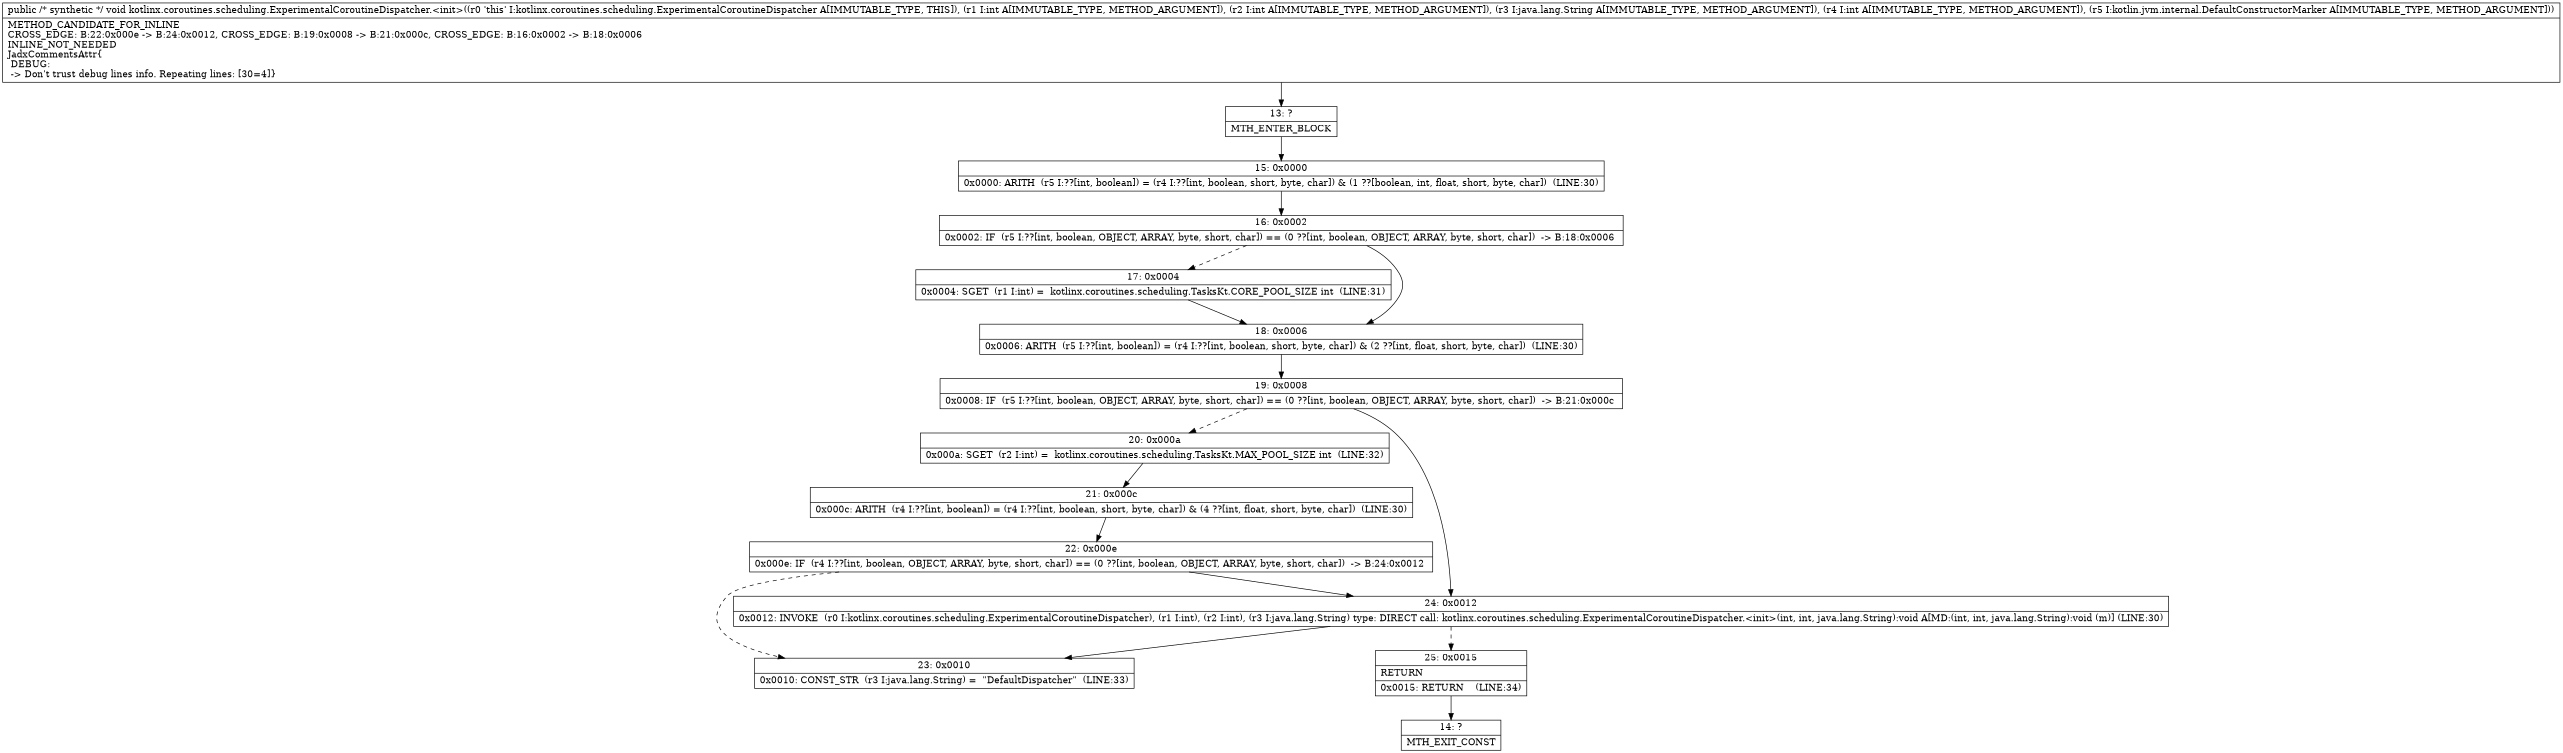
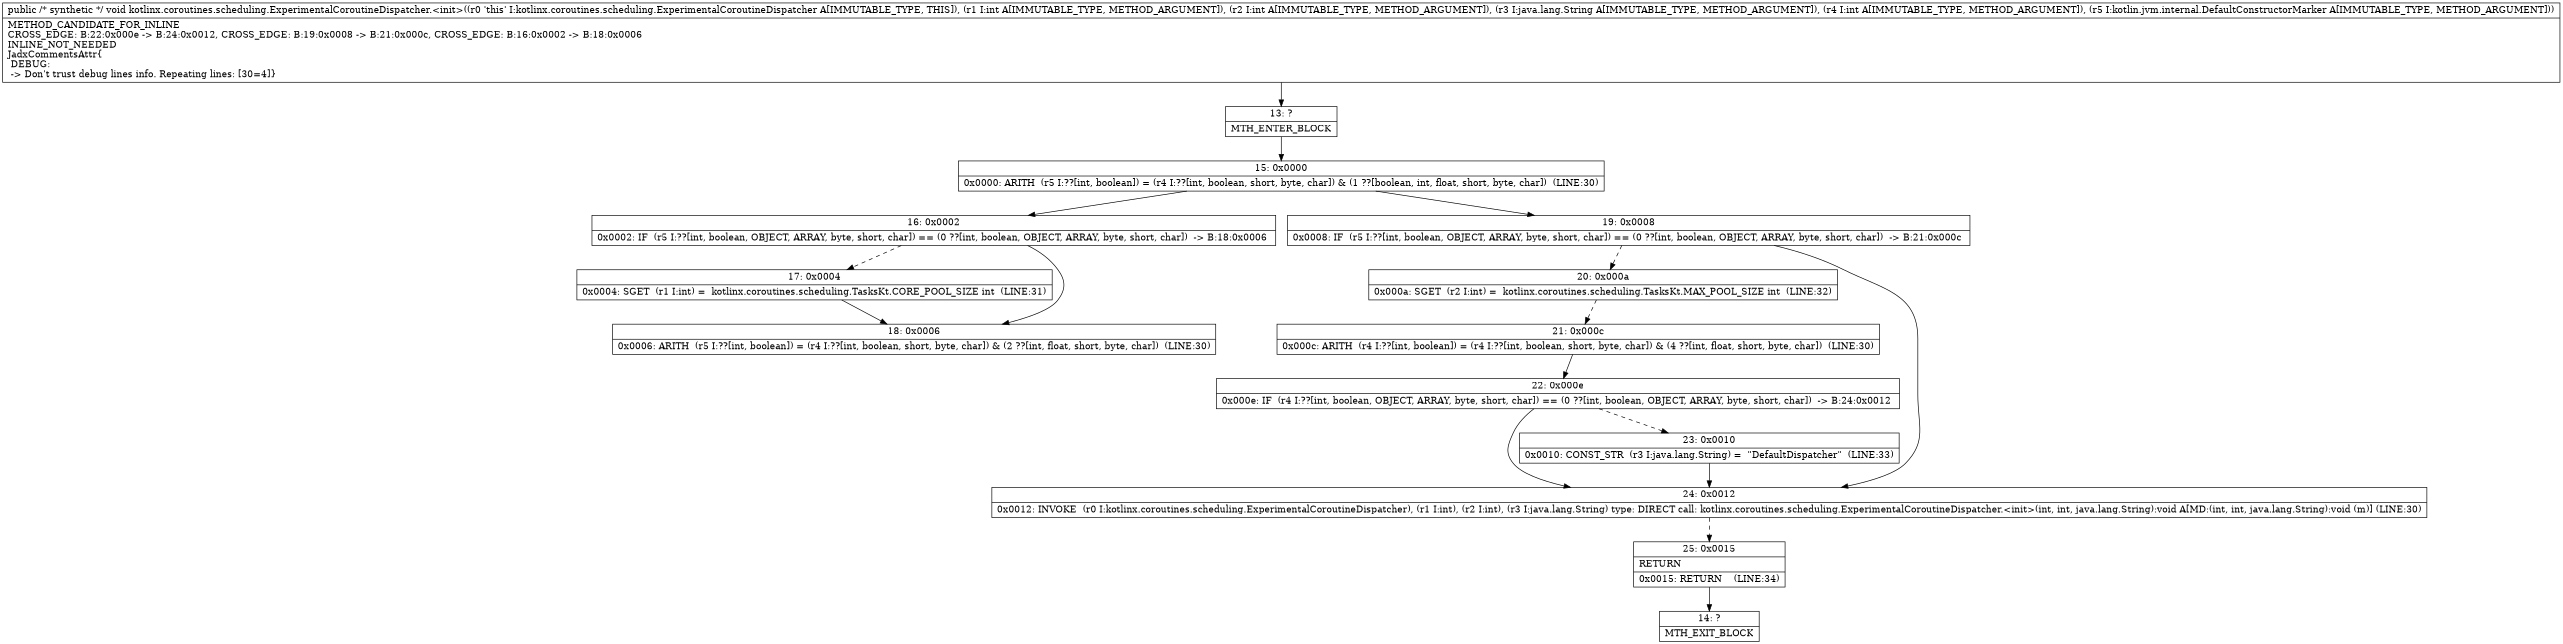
(1281, 363) -> (1452, 203)
(1135, 473) -> (1592, 309)
(1201, 642) -> (1709, 472)
(1451, 742) -> (1709, 634)
